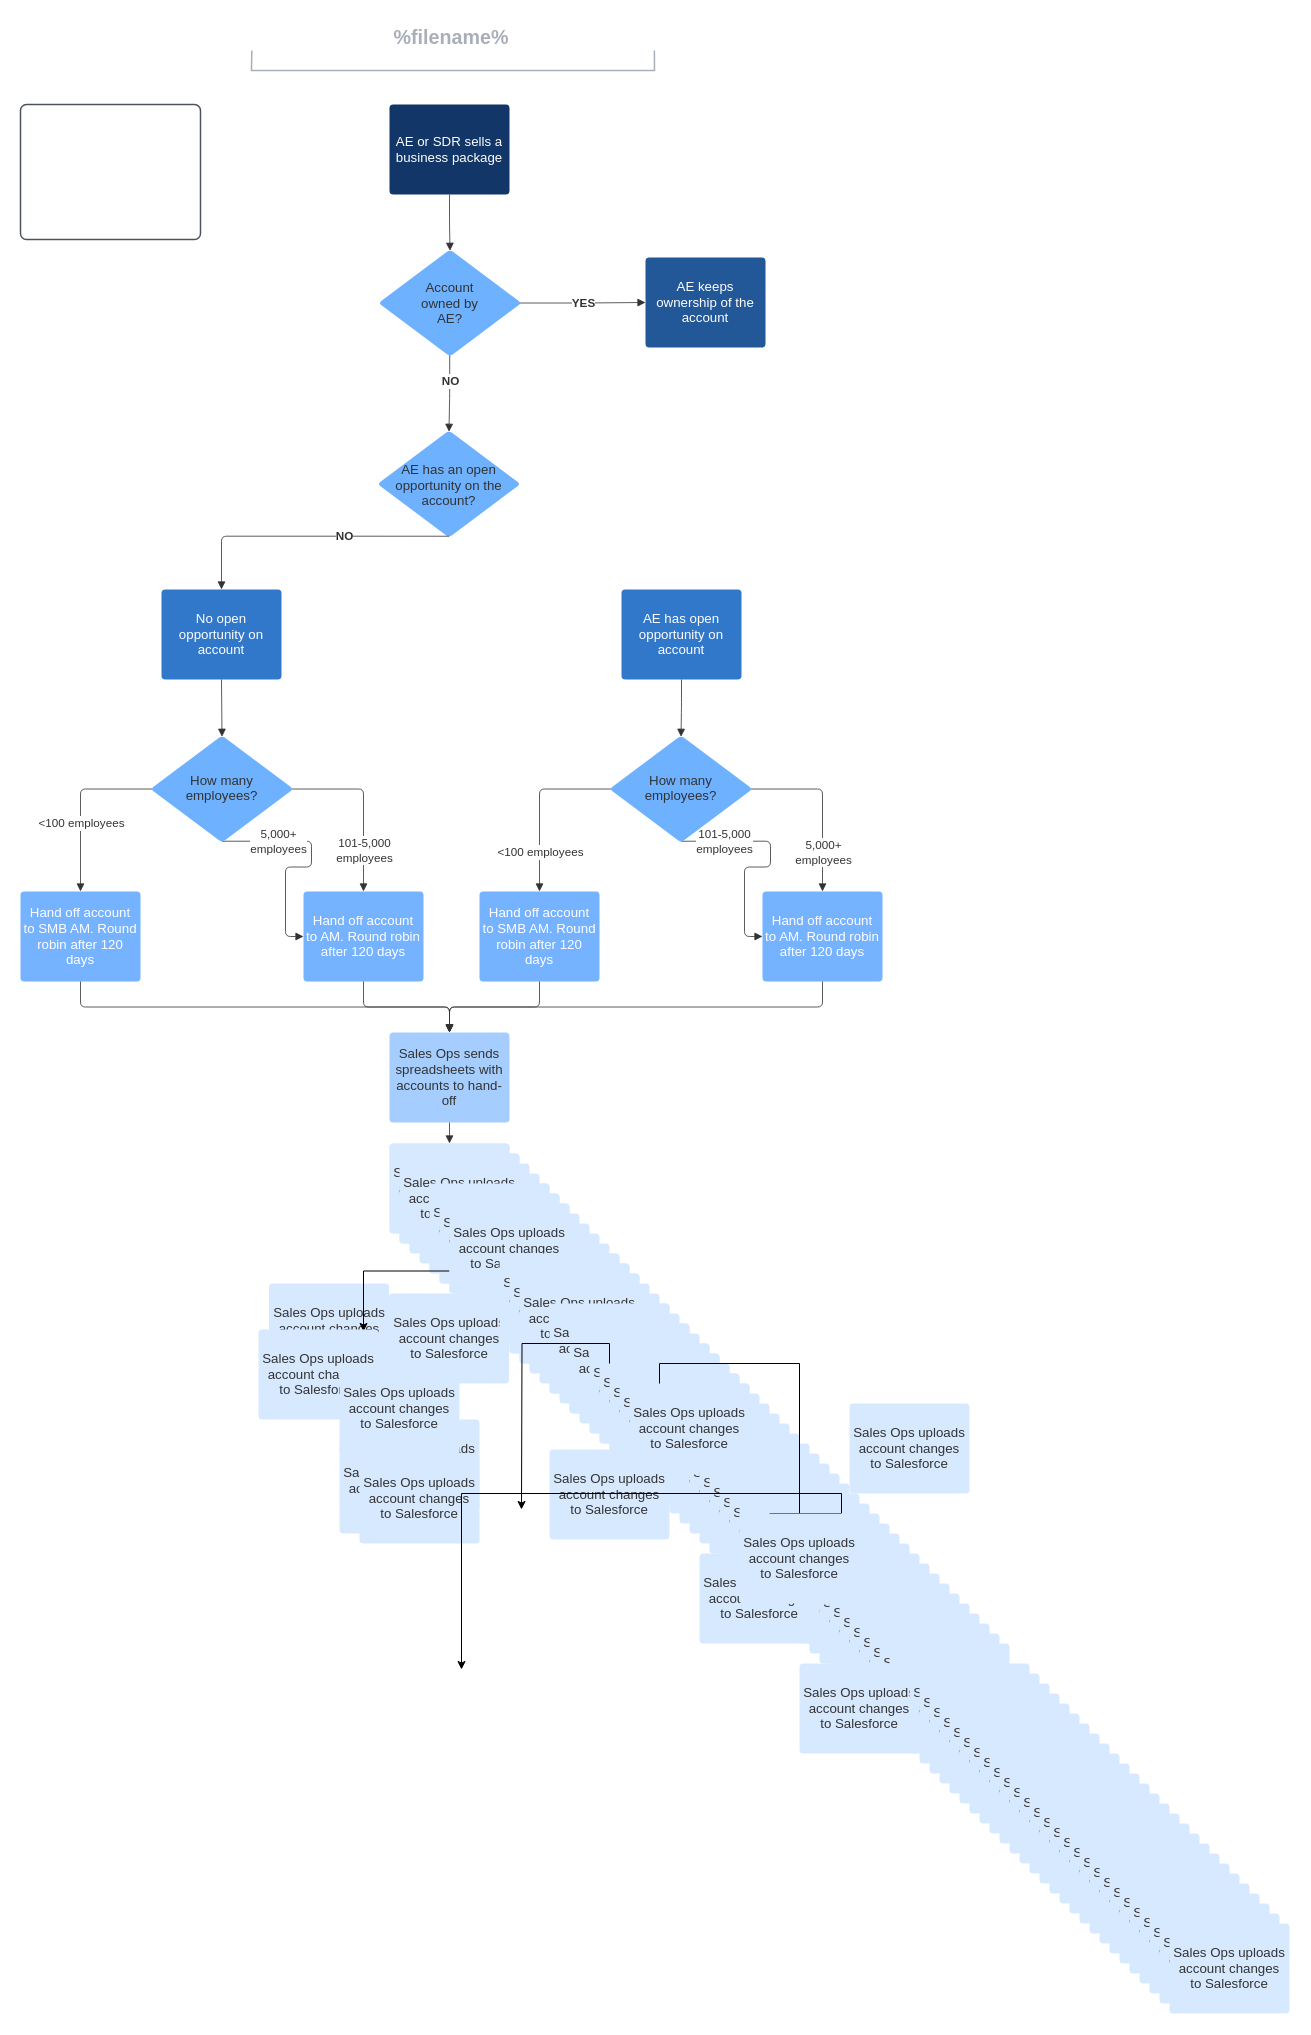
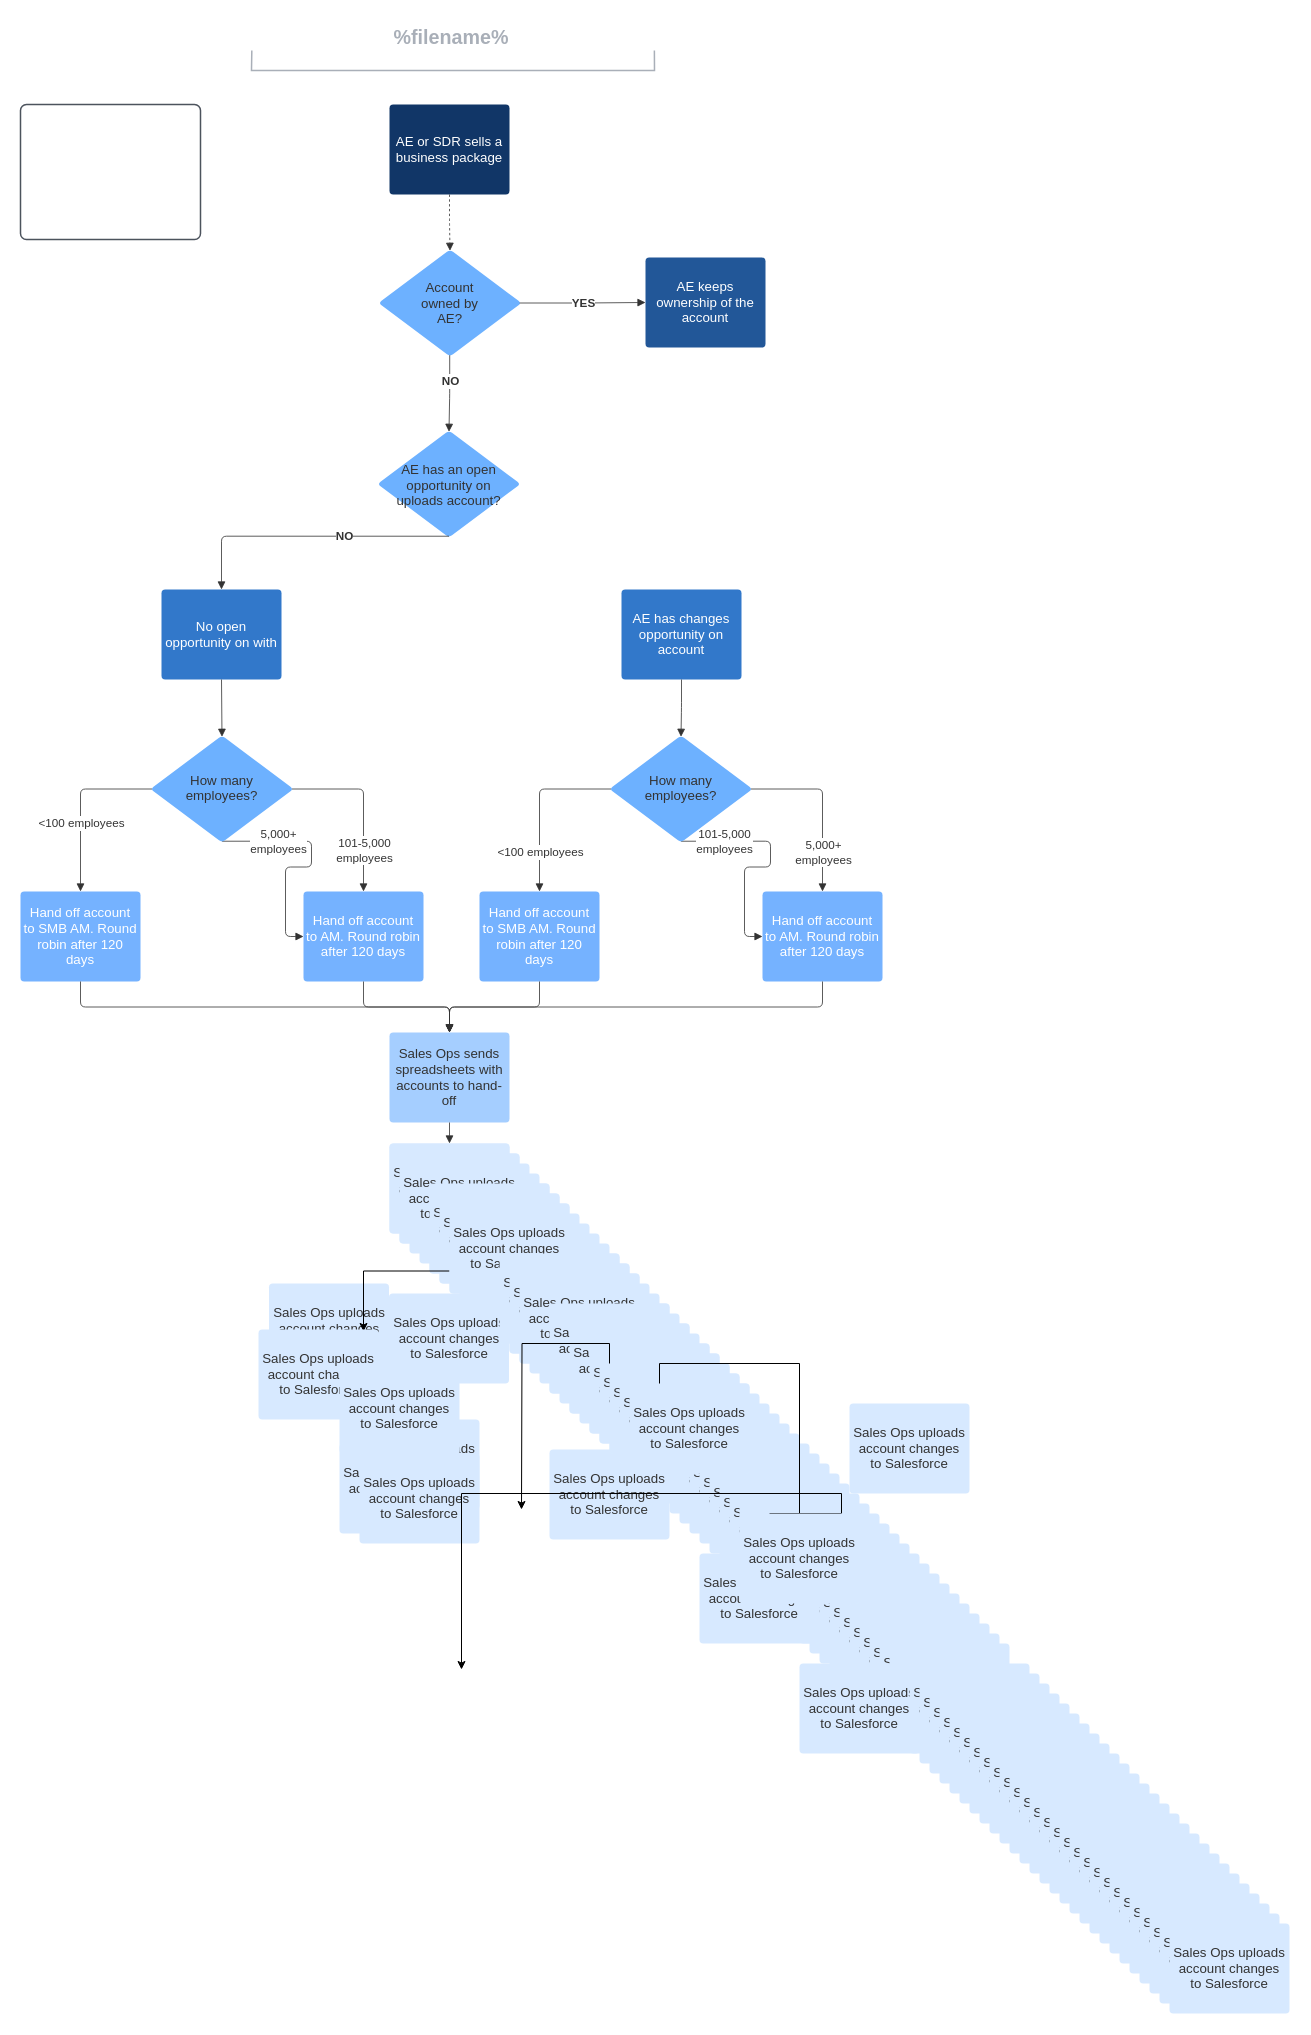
(450, 219) -> (450, 219)
(449, 486) -> (449, 486)
(222, 635) -> (222, 635)
(682, 635) -> (682, 635)
